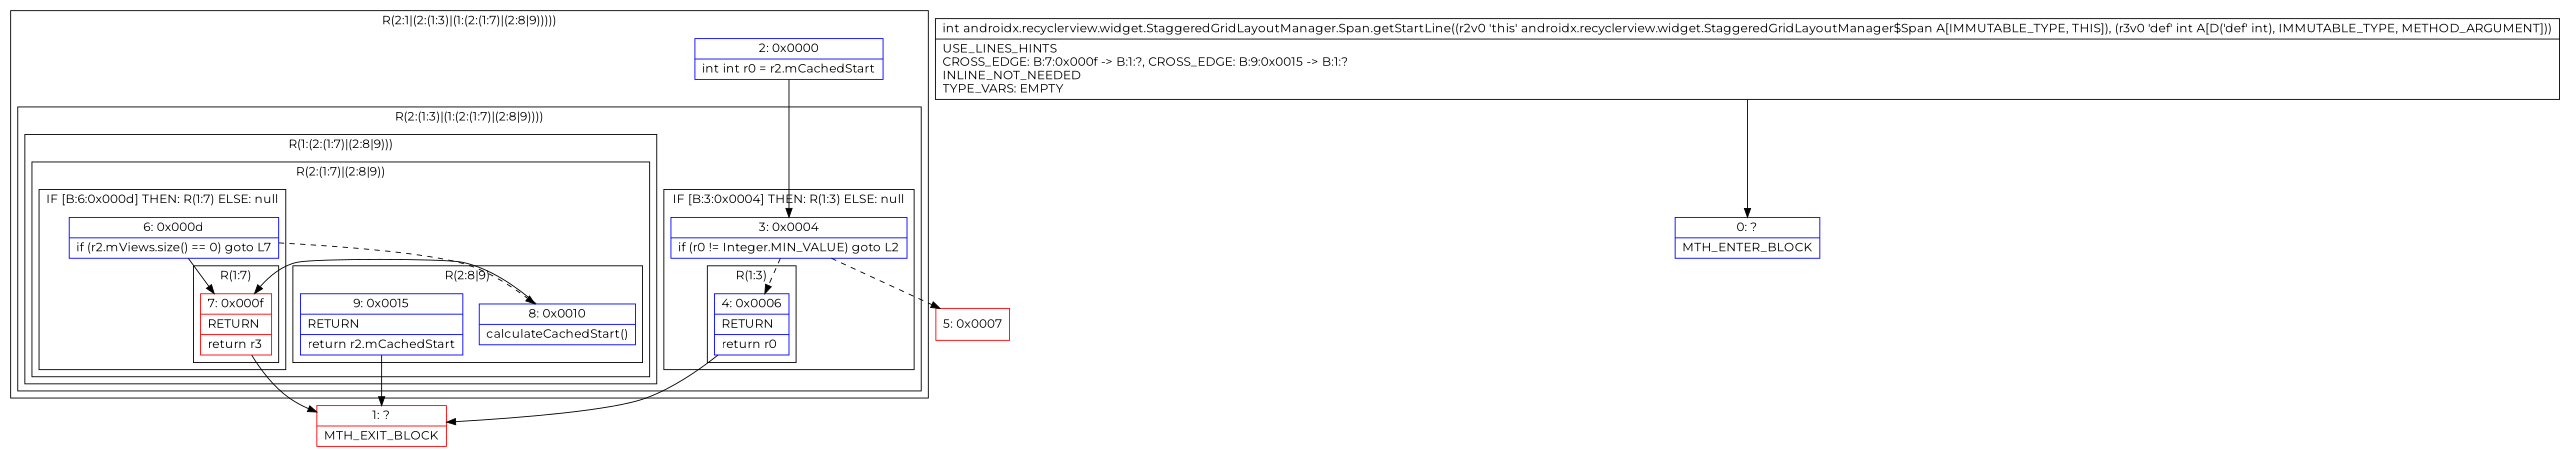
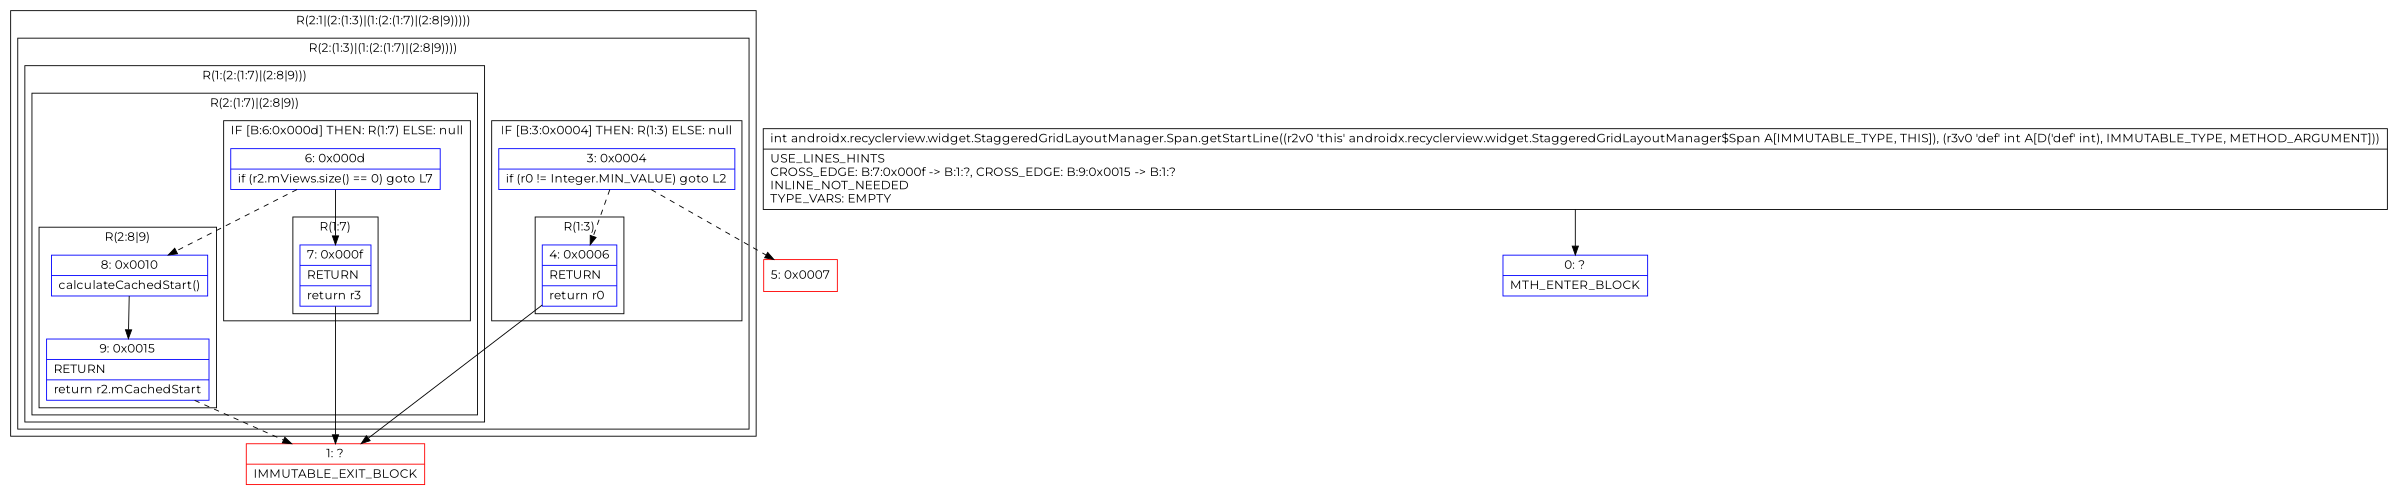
(789, 59) -> none
(400, 260) -> (129, 313)
(236, 324) -> (335, 276)
(382, 371) -> (239, 420)
(382, 436) -> (335, 474)
